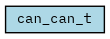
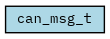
(55, 19) -> (55, 19)
